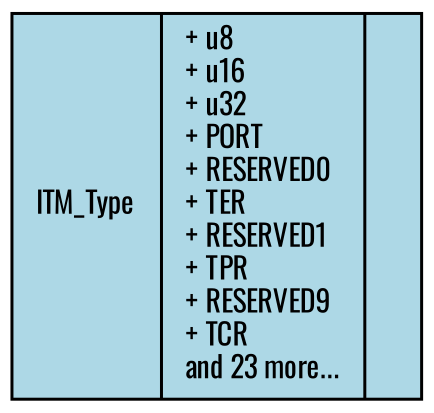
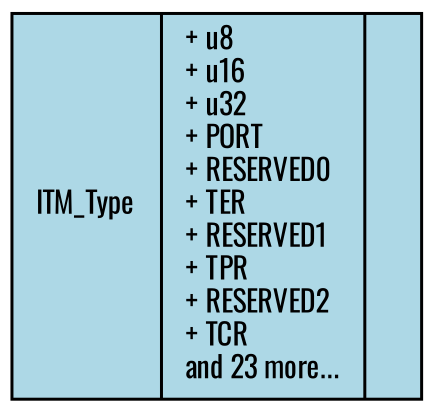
(259, 304) -> (259, 304)
